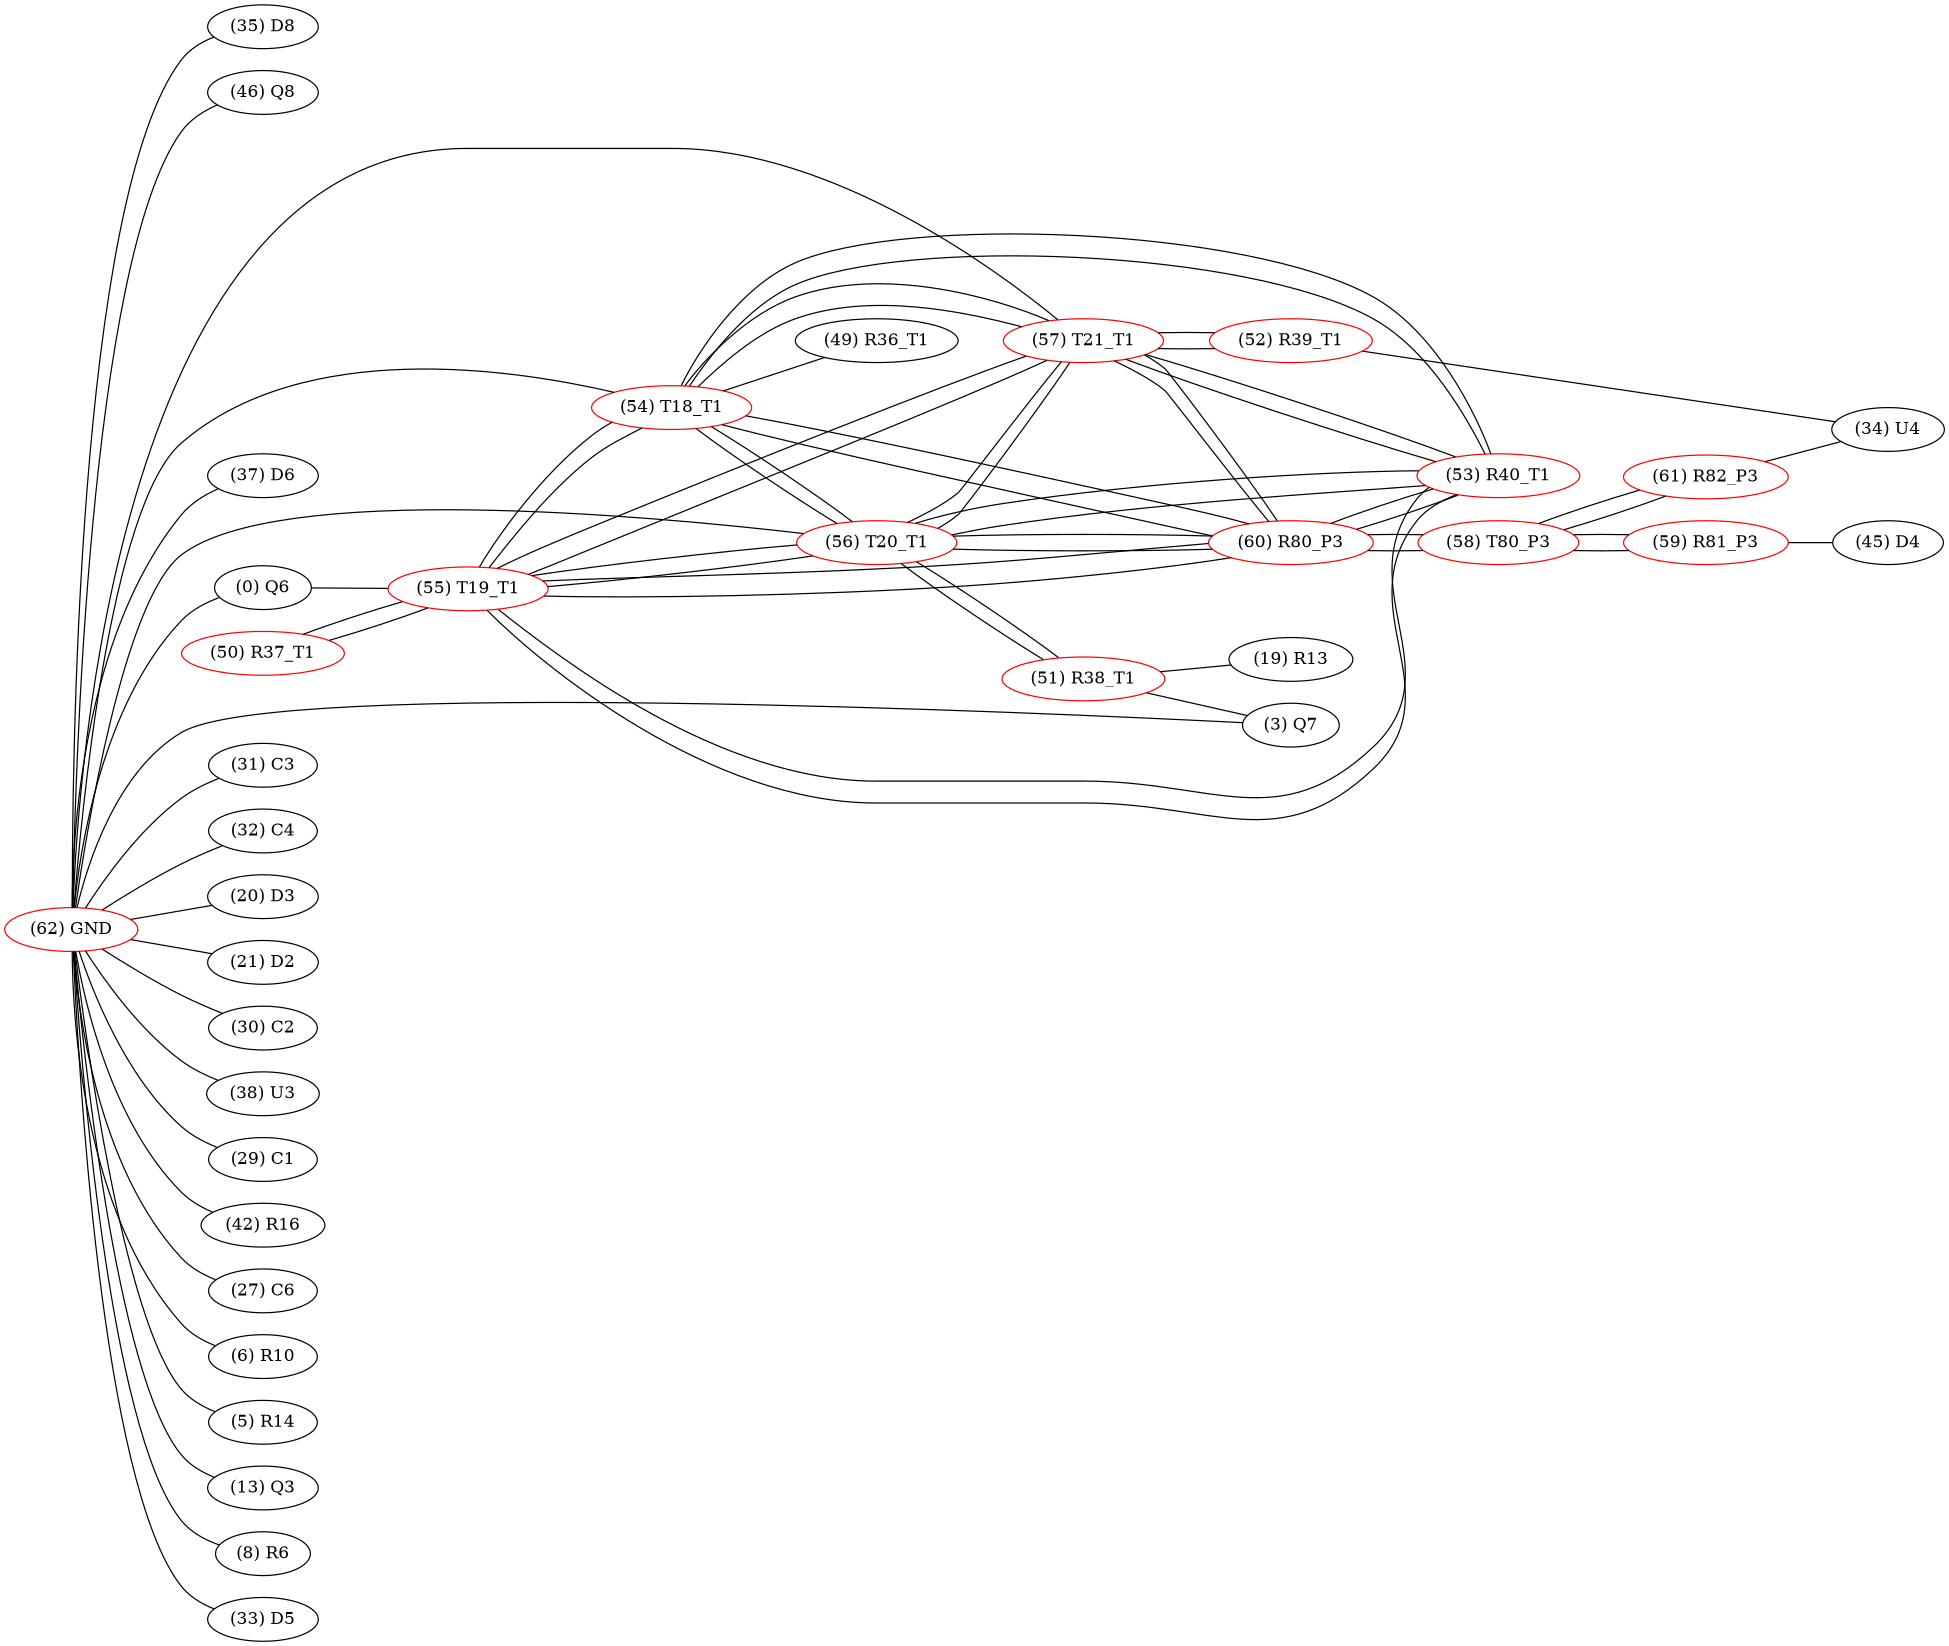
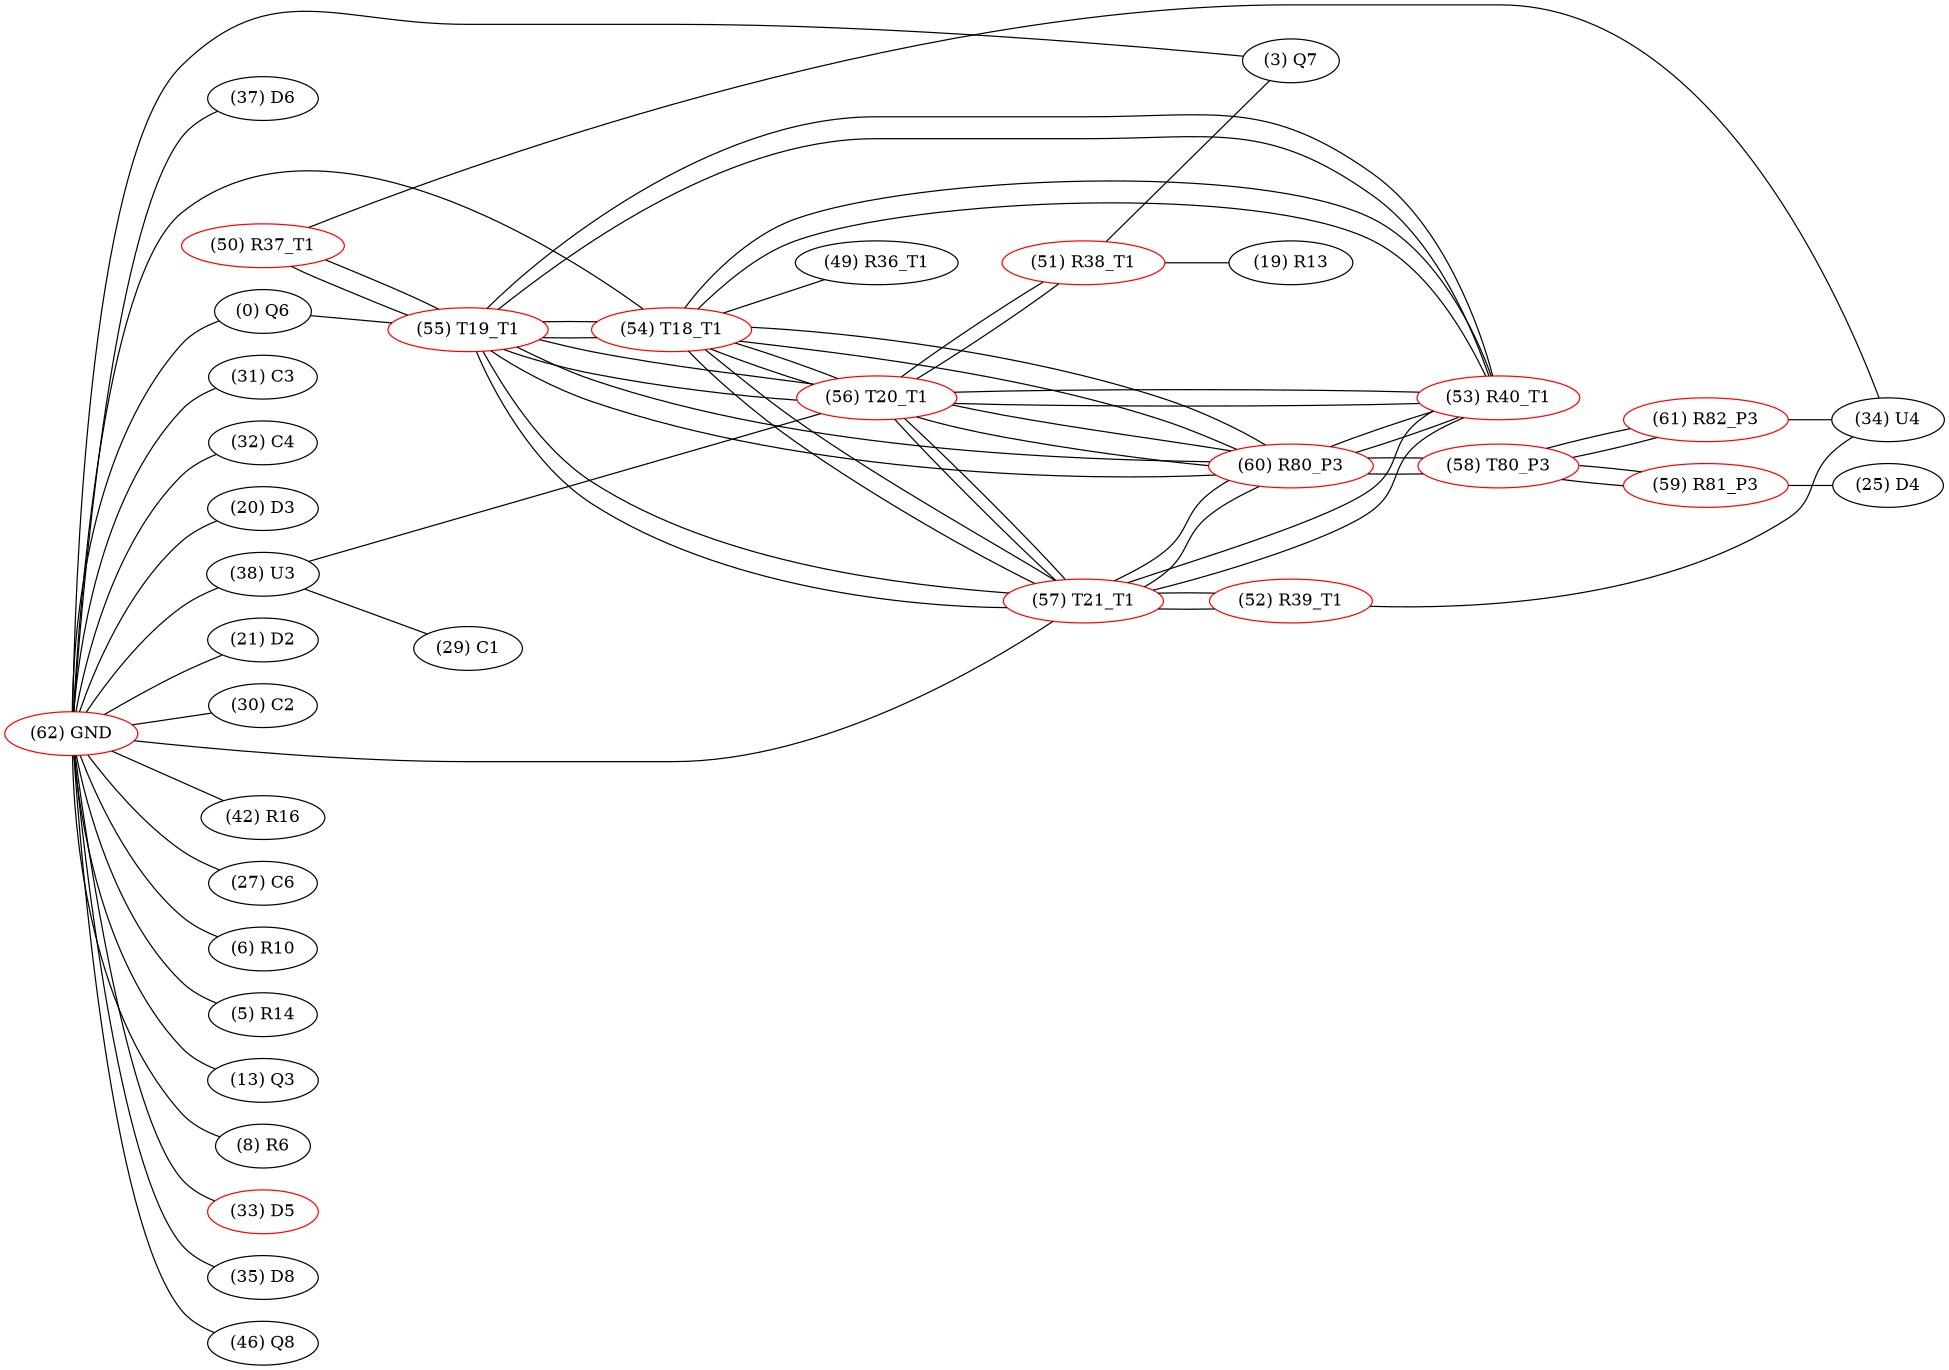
none -> (1178, 10)
(304, 517) -> (552, 491)
(1888, 543) -> (1888, 485)
(130, 1063) -> (366, 612)
(263, 1619) -> (263, 1212)
